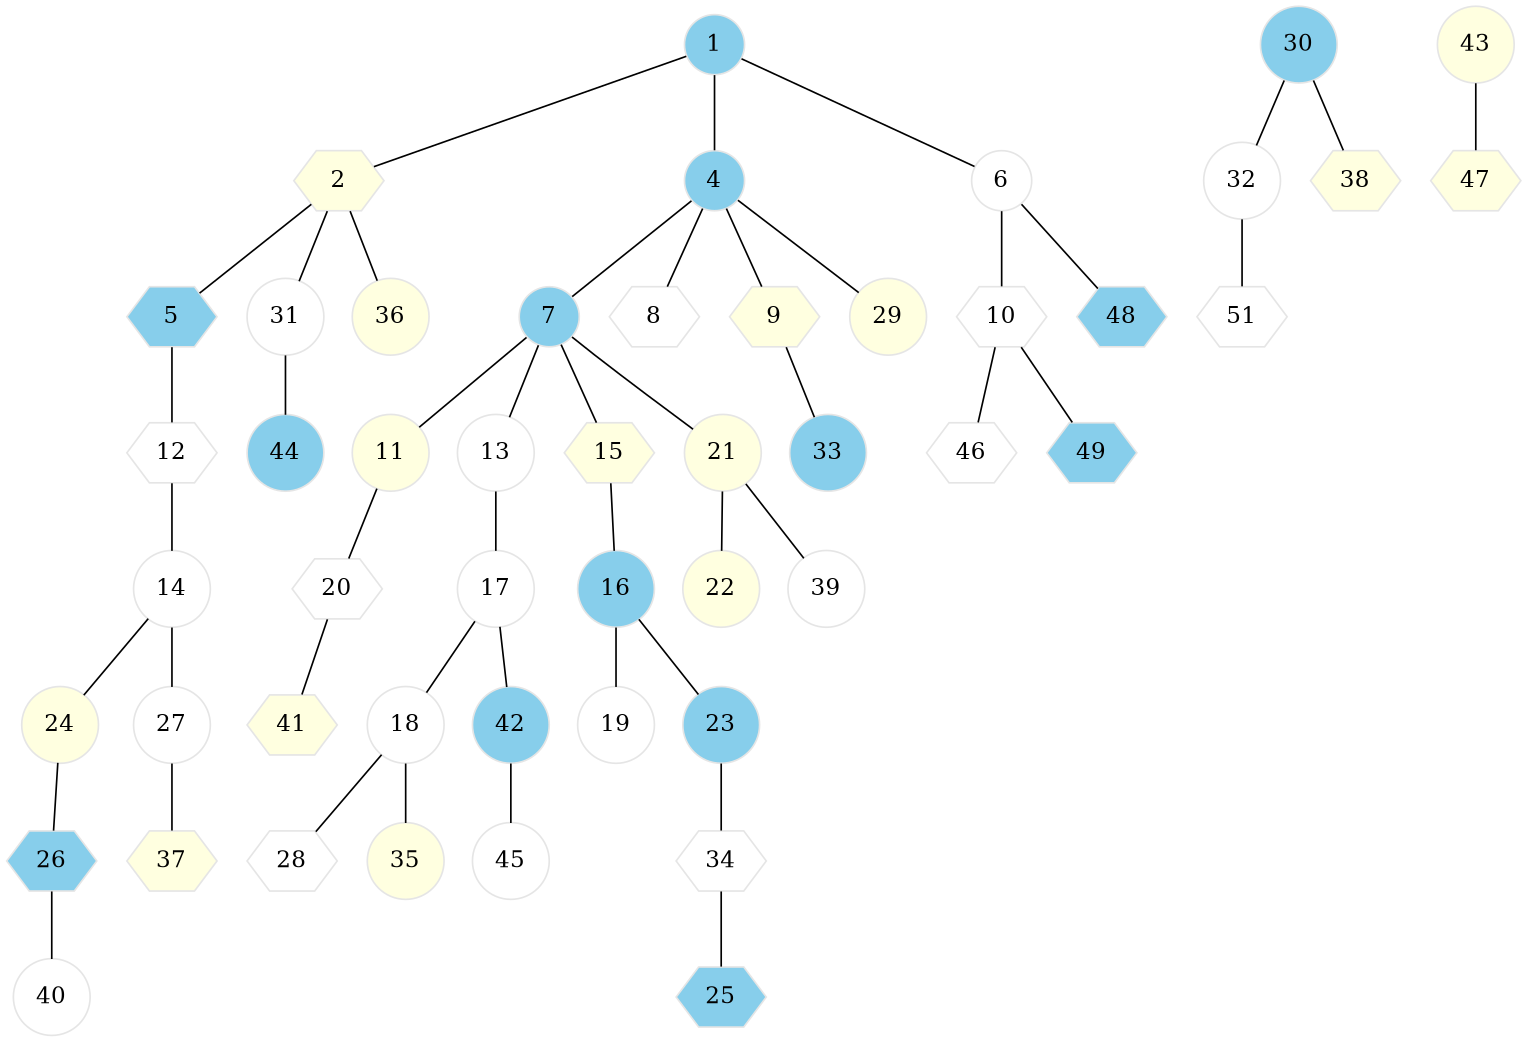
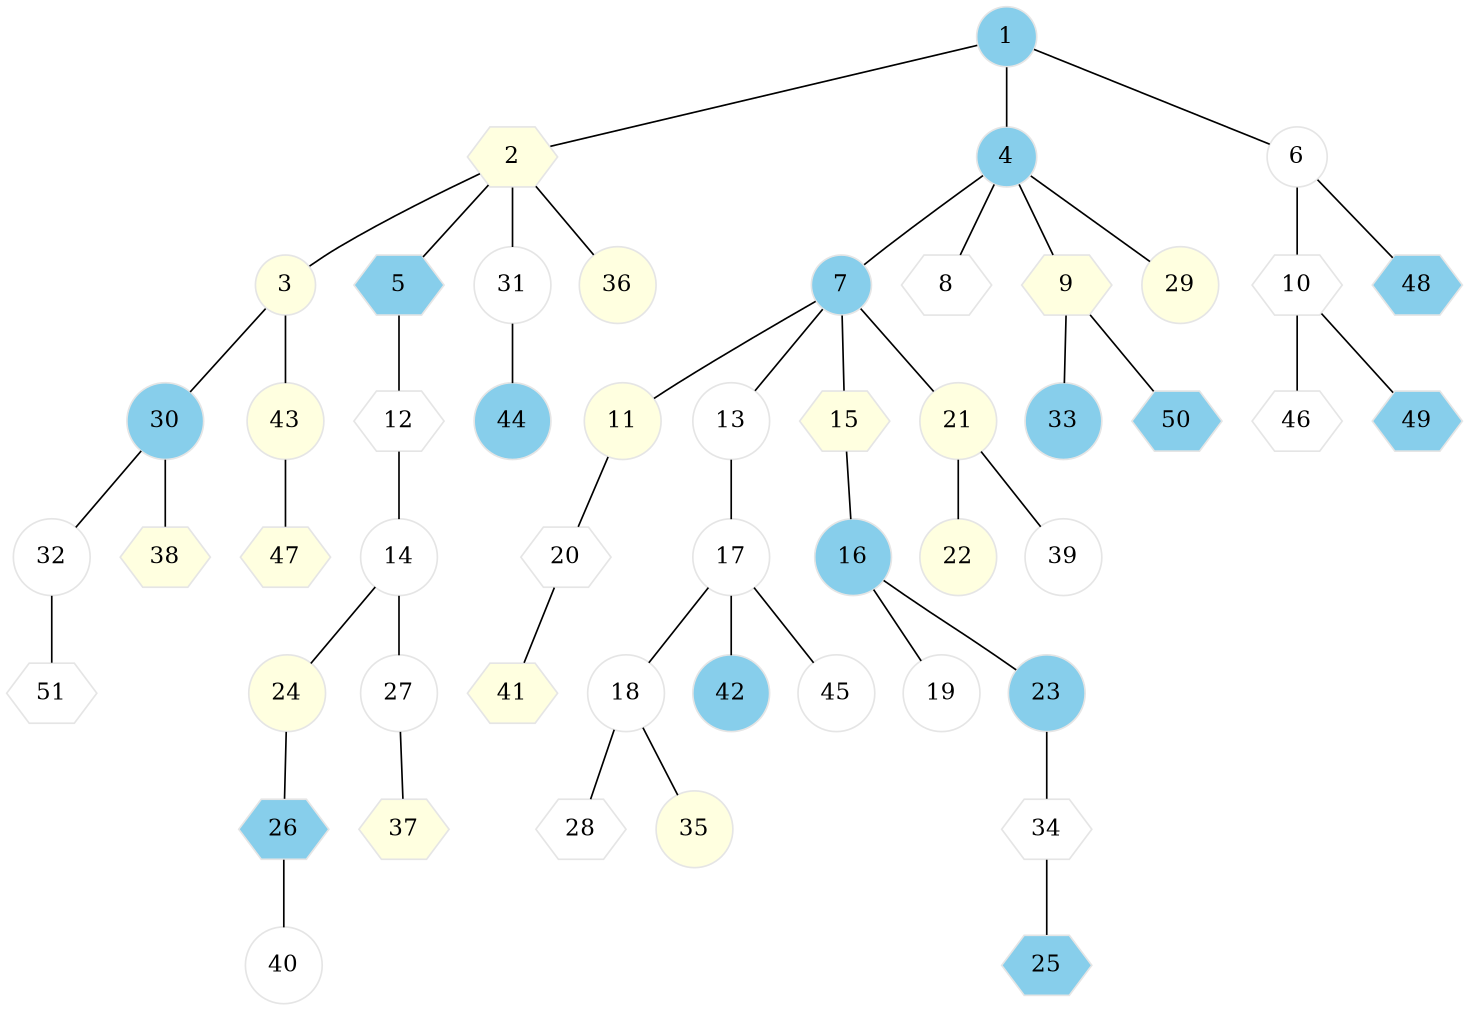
none -> (285, 285)
none -> (1177, 421)
(511, 793) -> (784, 625)
